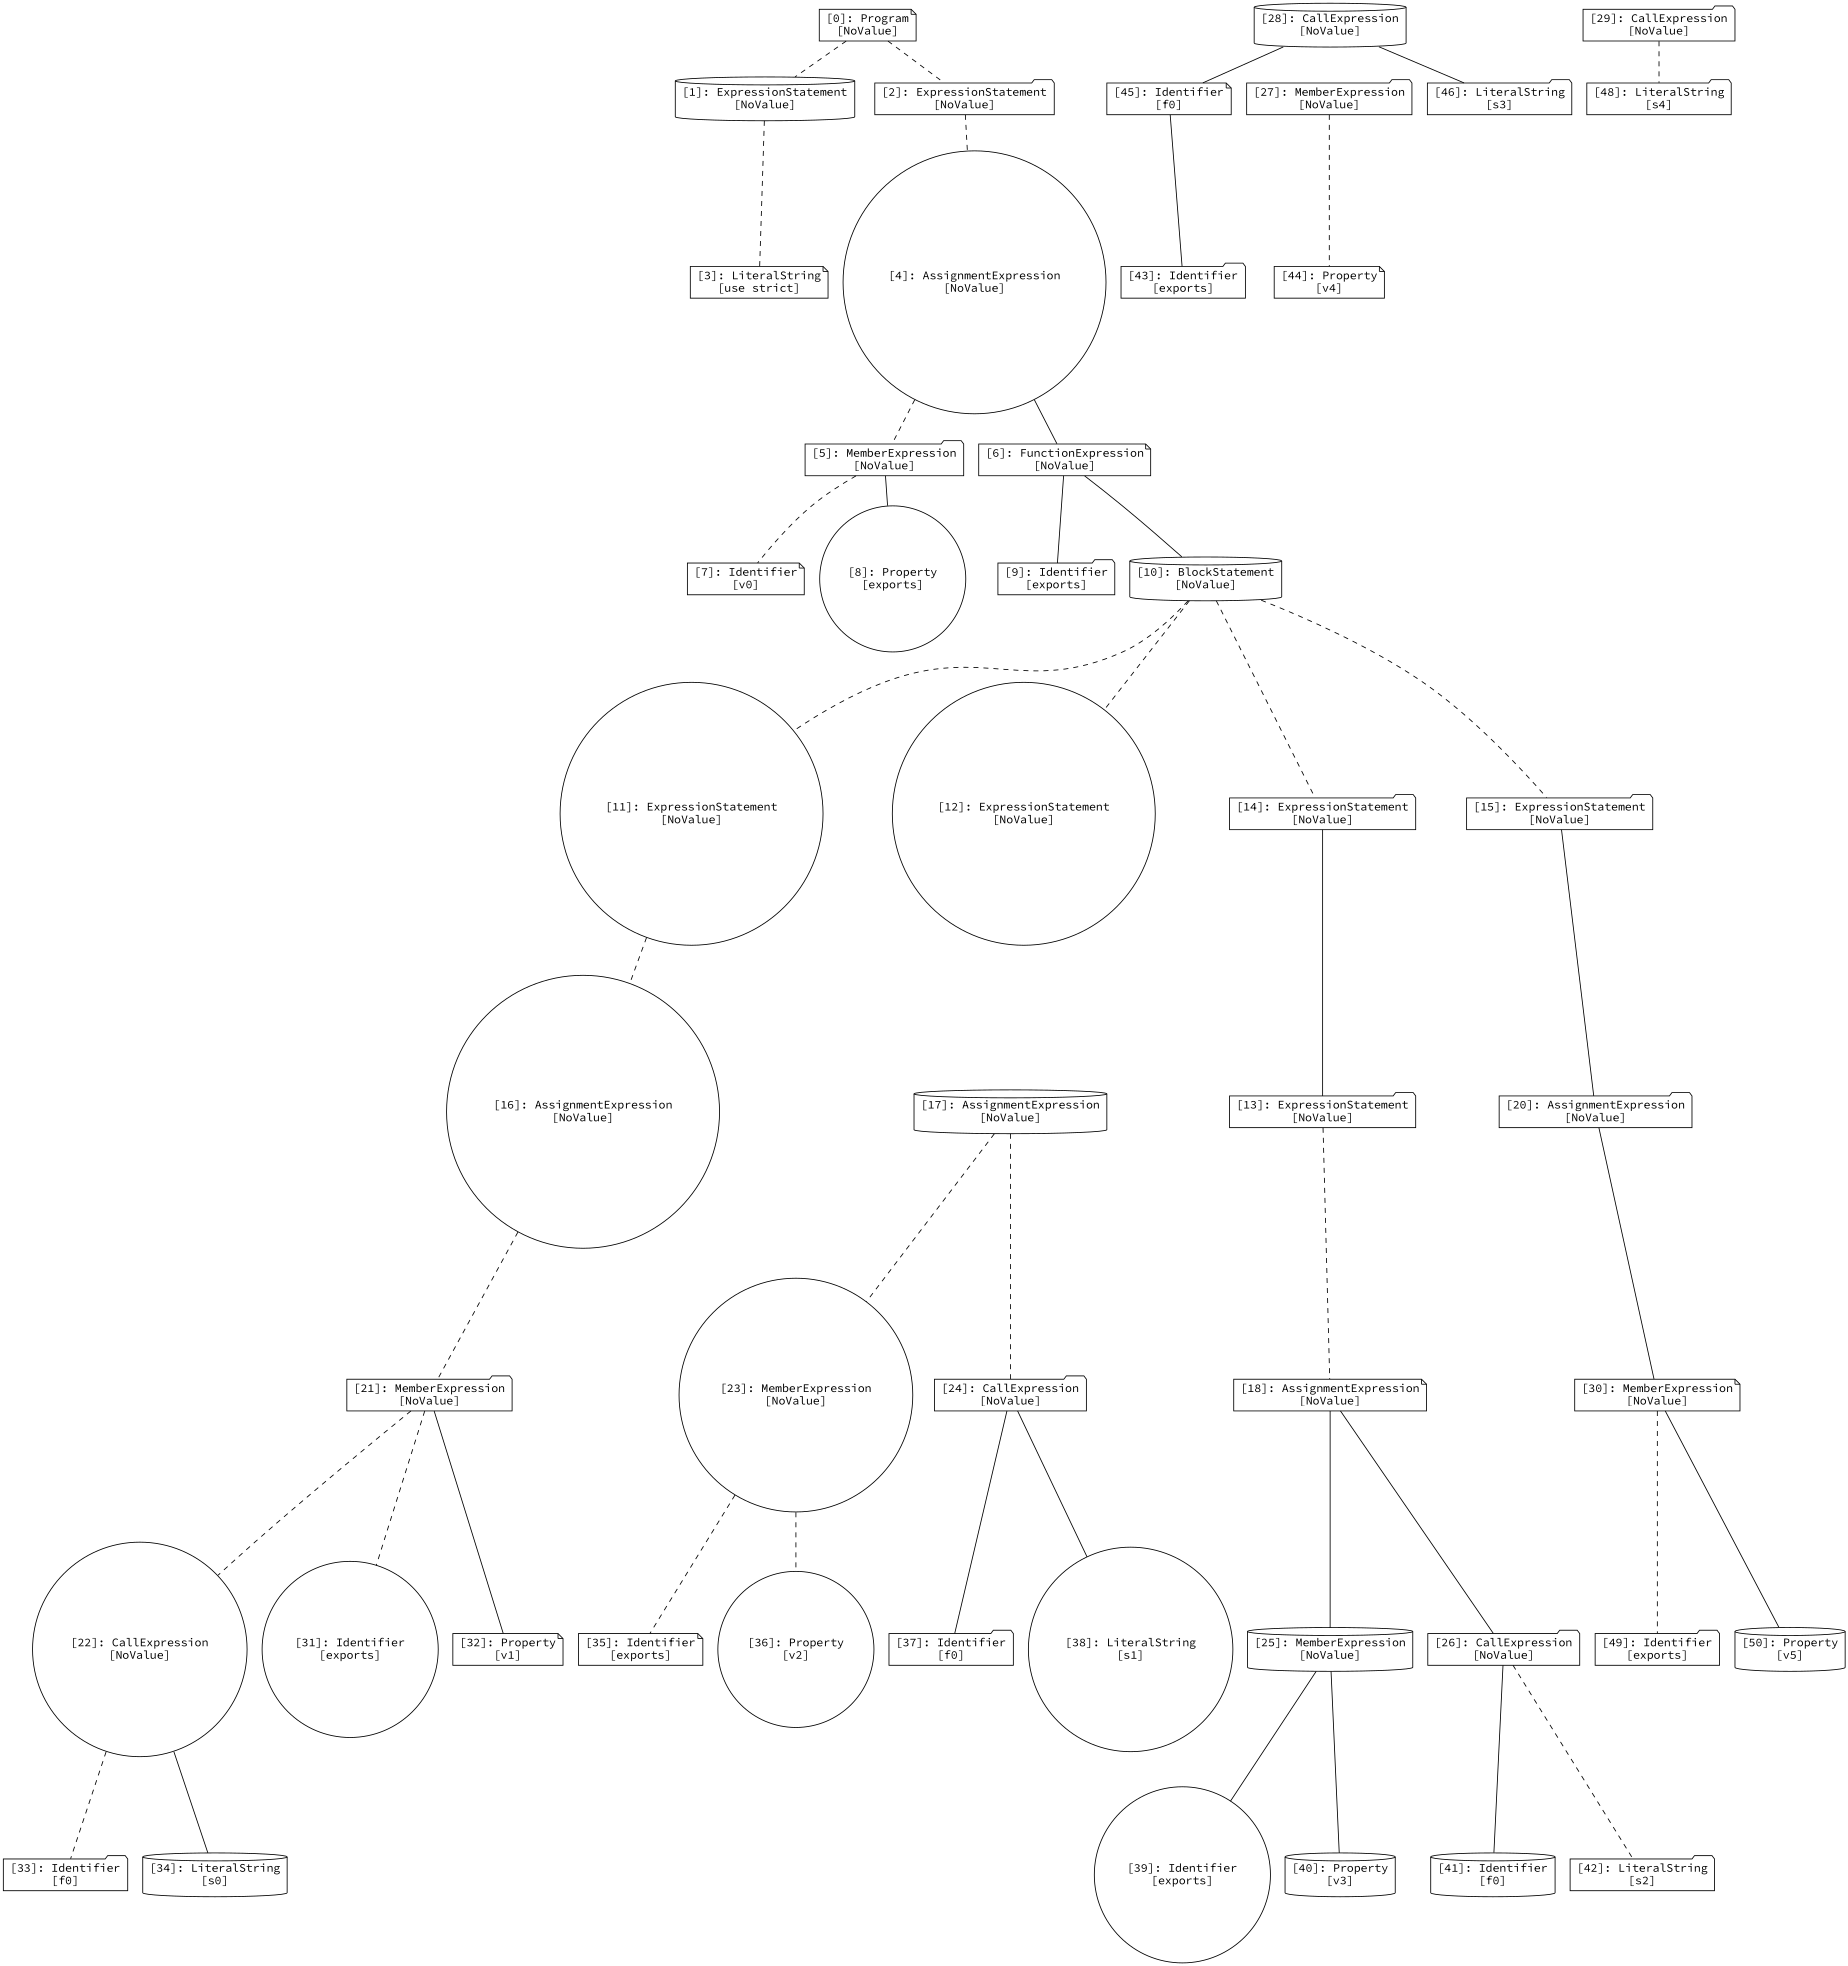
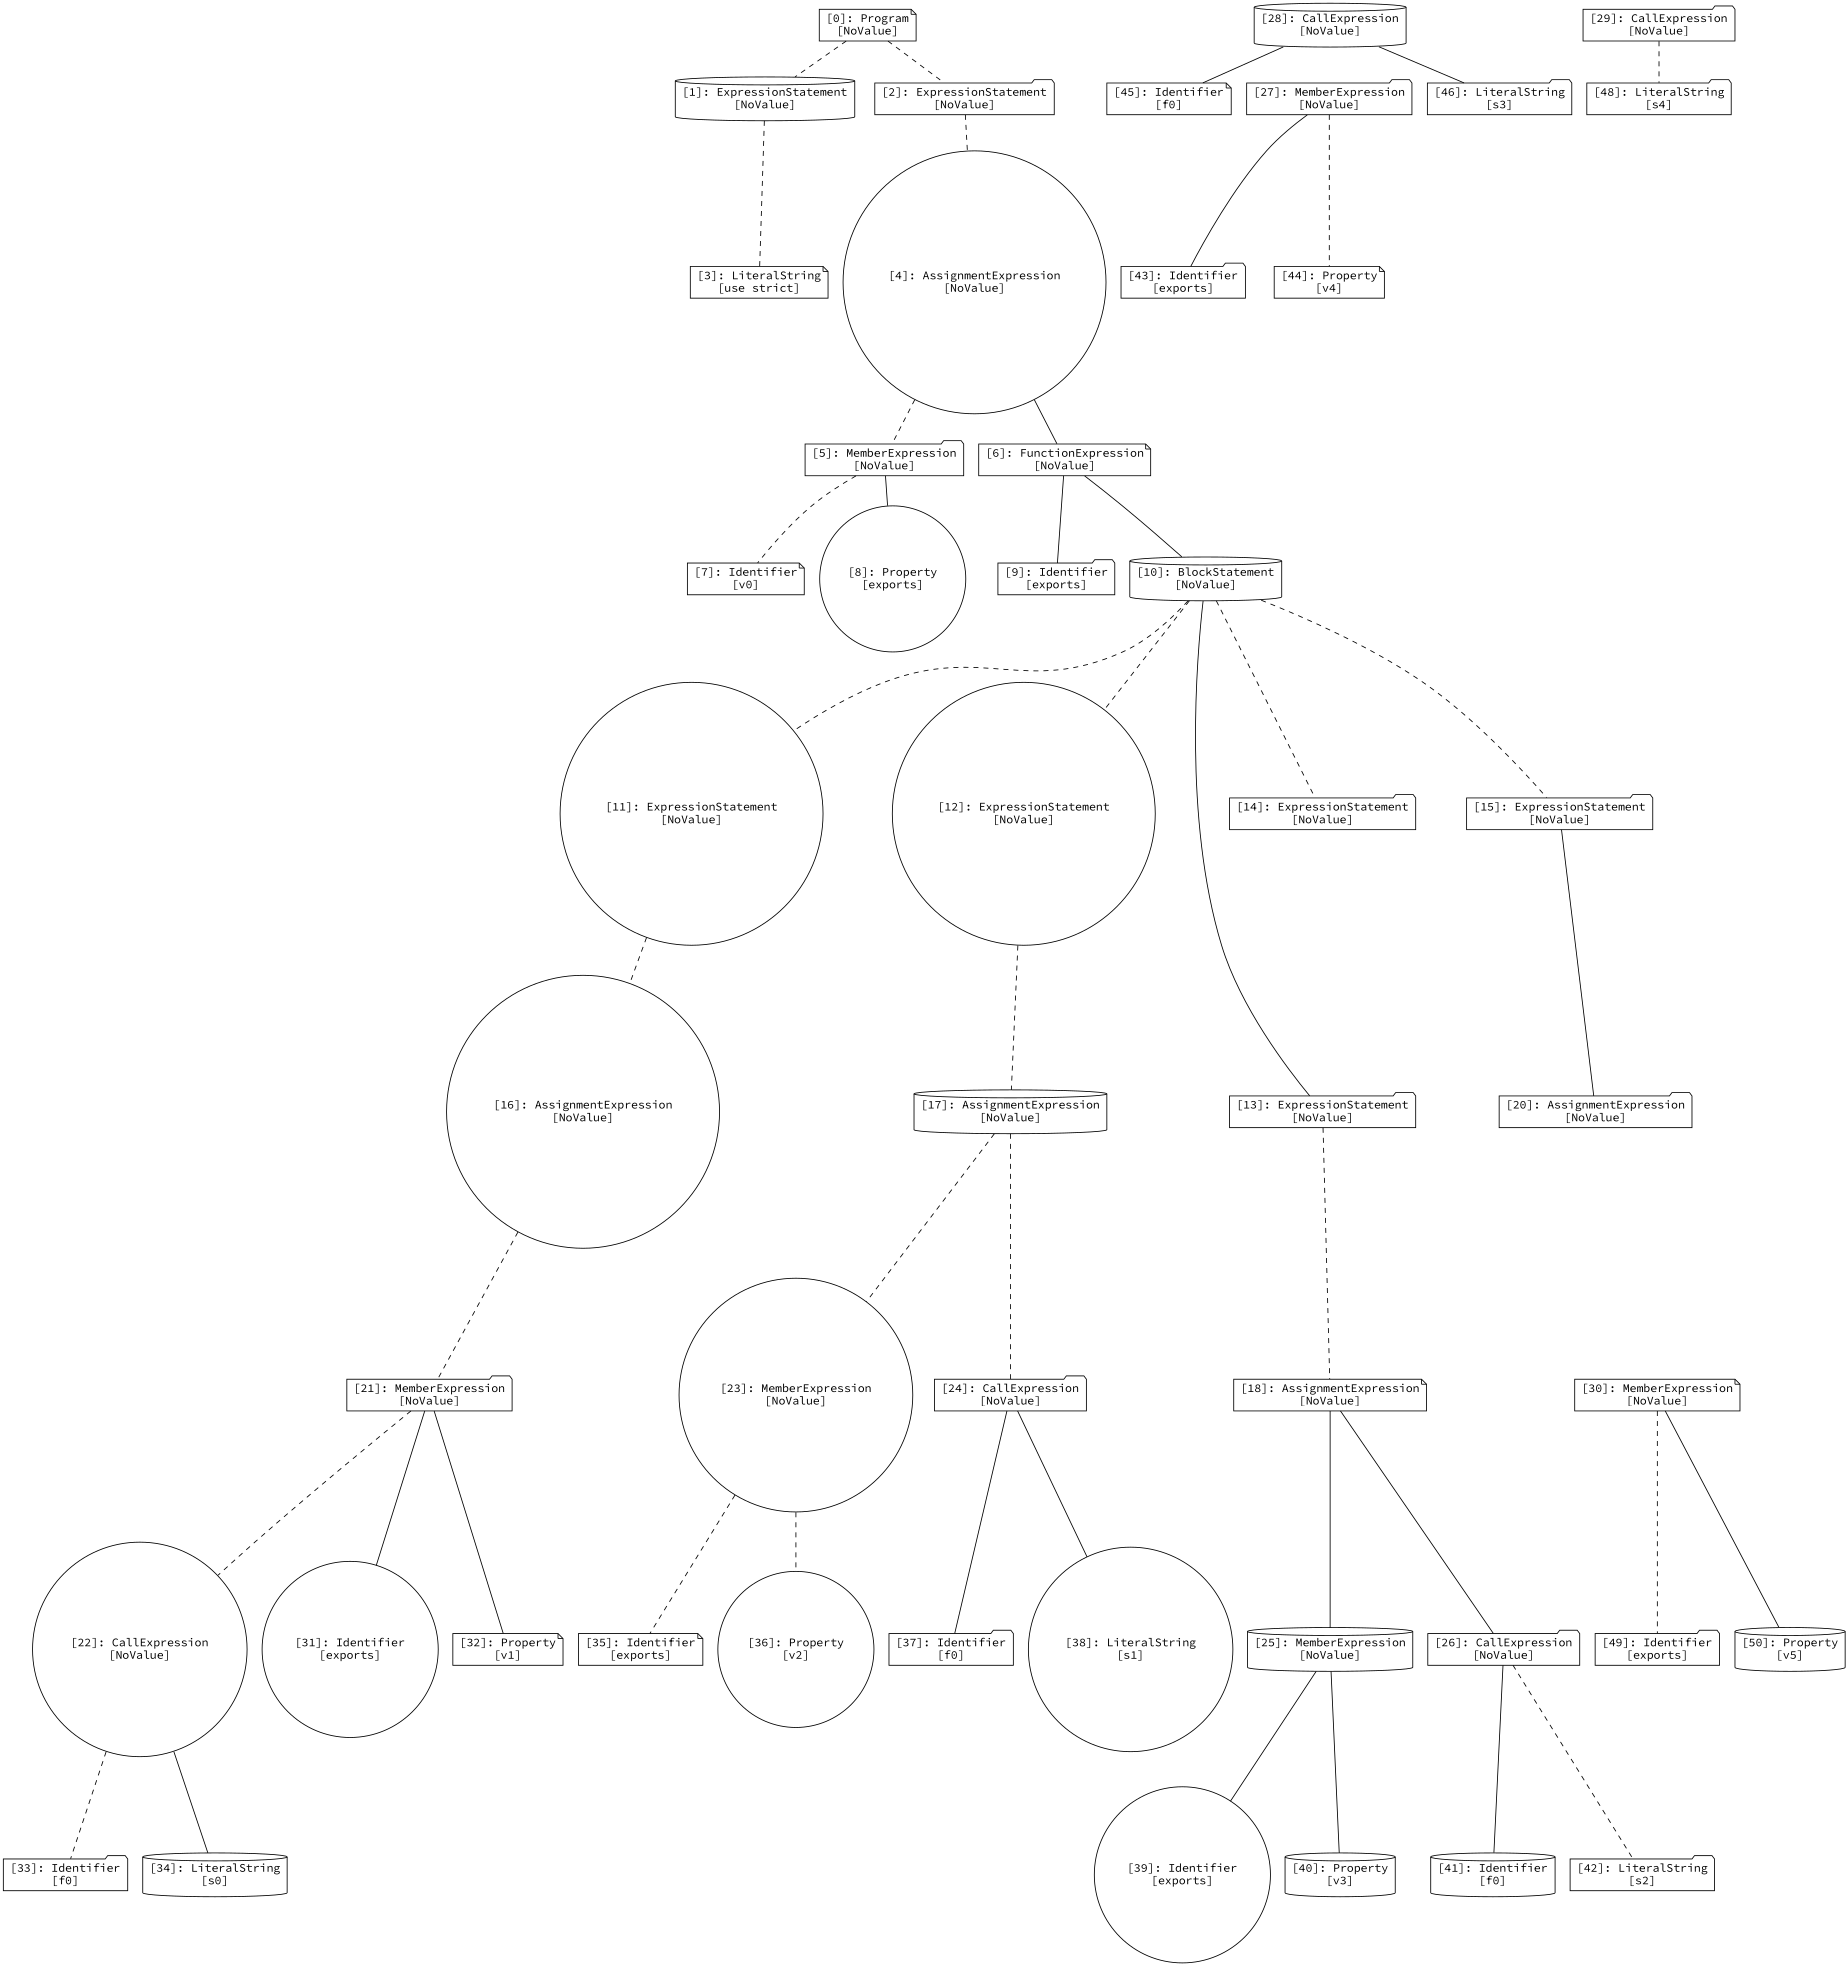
(1176, 191) -> (1241, 184)
(1323, 963) -> (1204, 862)
none -> (1015, 1018)
(1626, 1253) -> none
(401, 1488) -> (401, 1488)
